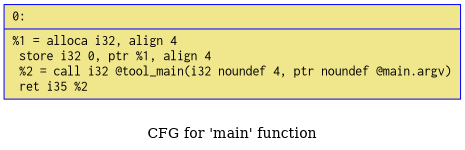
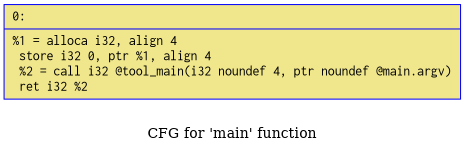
(50, 86) -> (50, 86)
